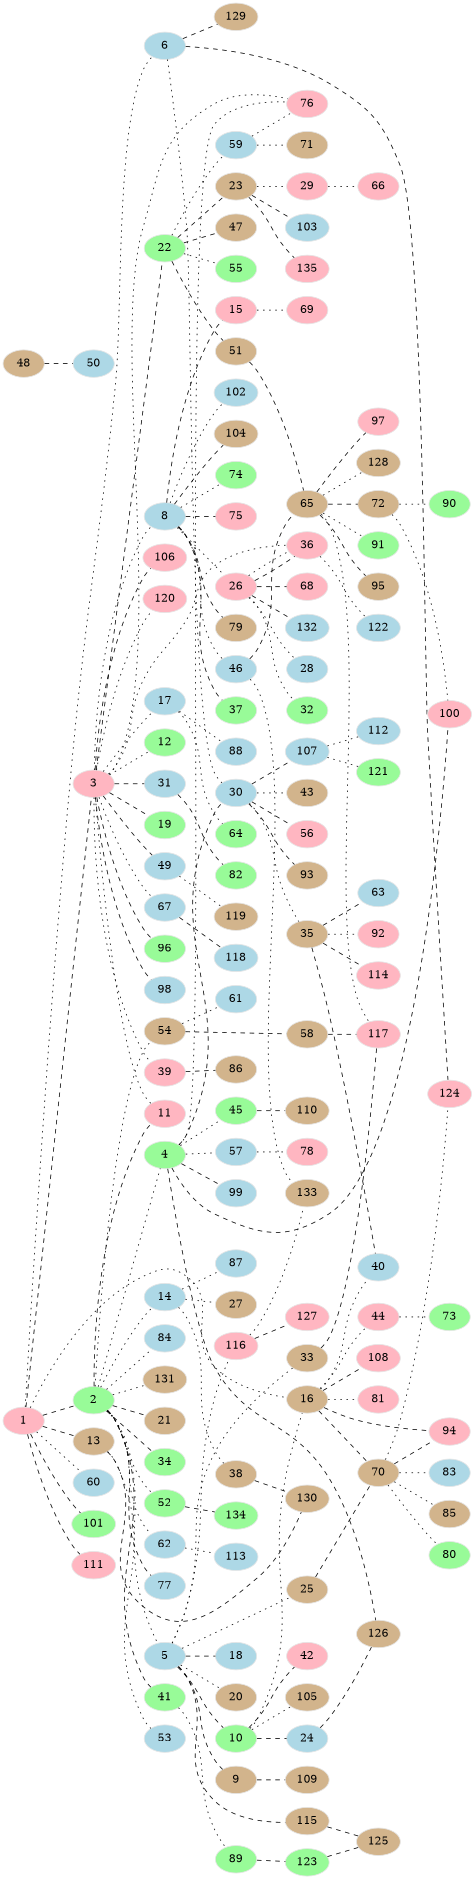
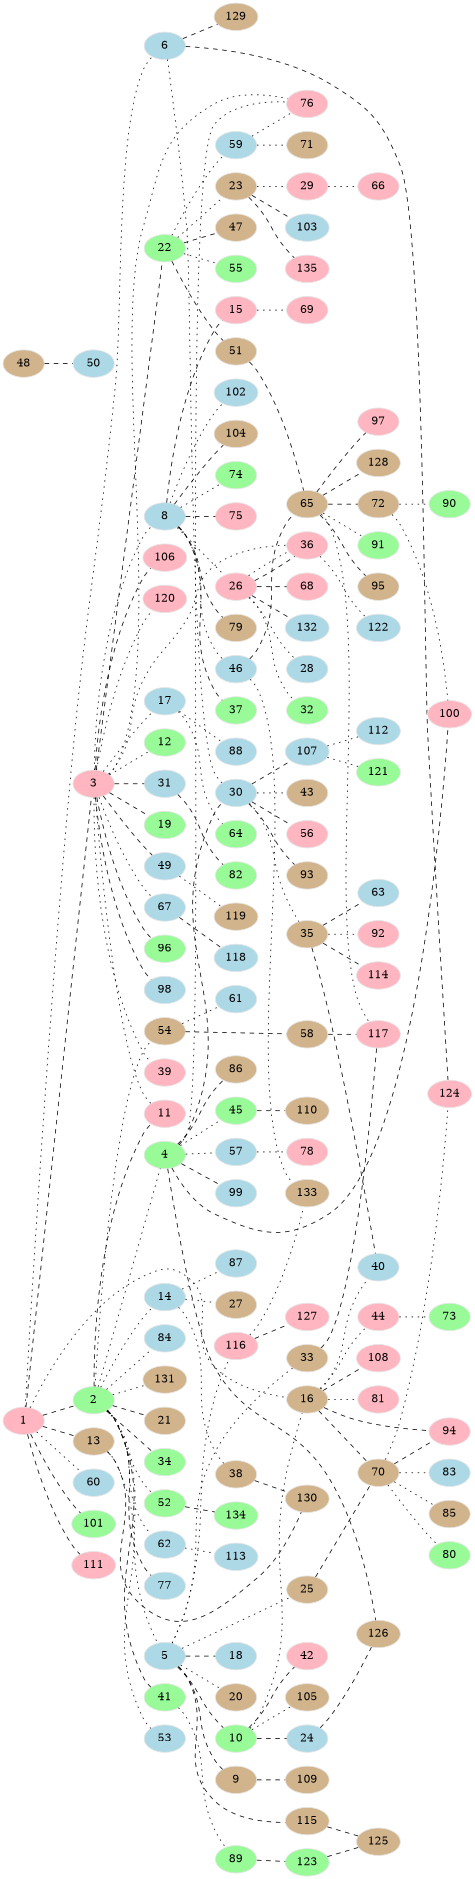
(197, 220) -> (197, 220)
(343, 484) -> (343, 484)
(200, 1071) -> (200, 1112)
